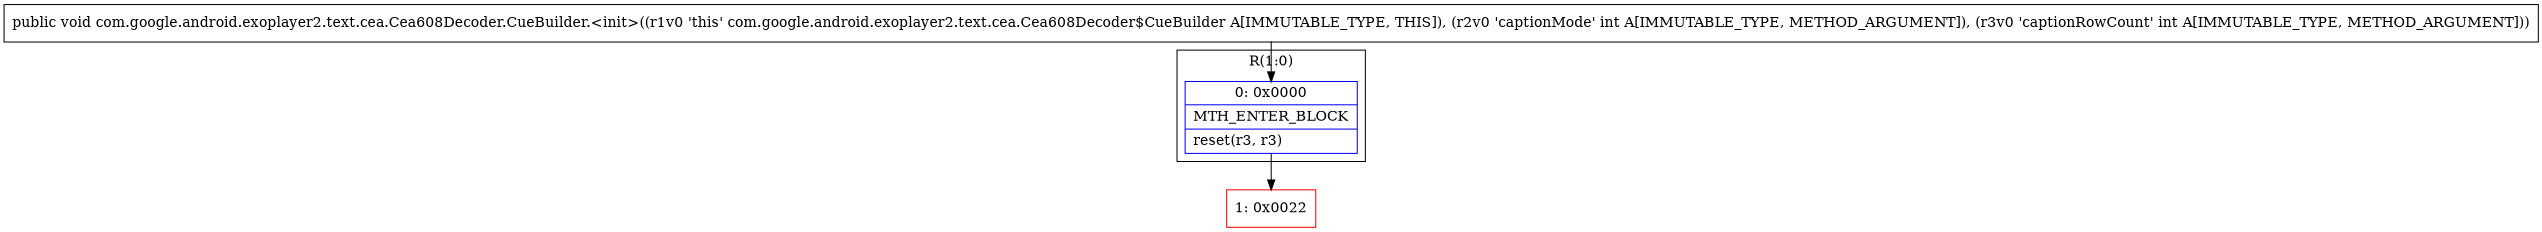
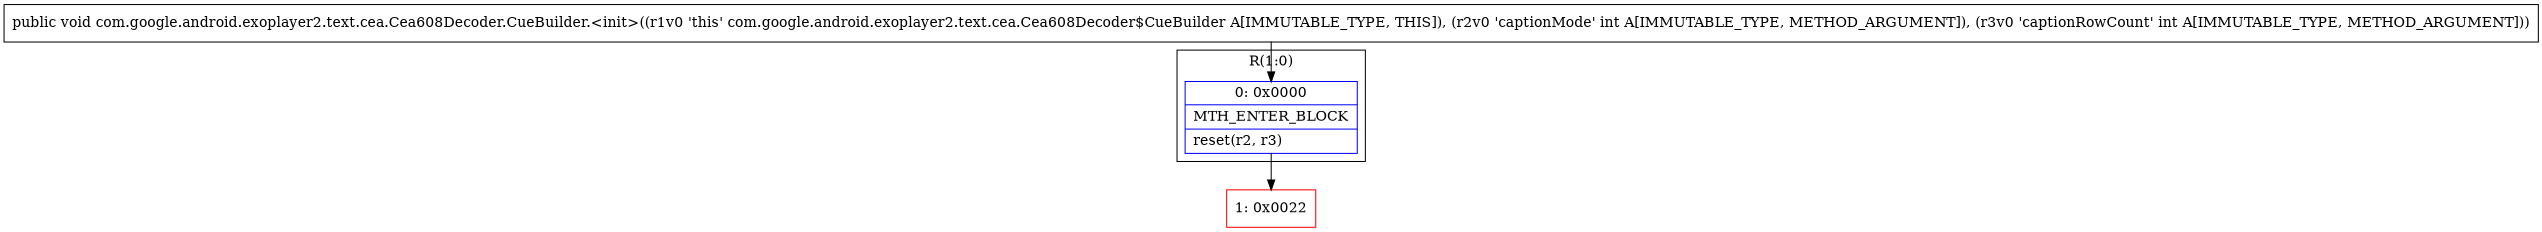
(1238, 141) -> (1238, 141)
